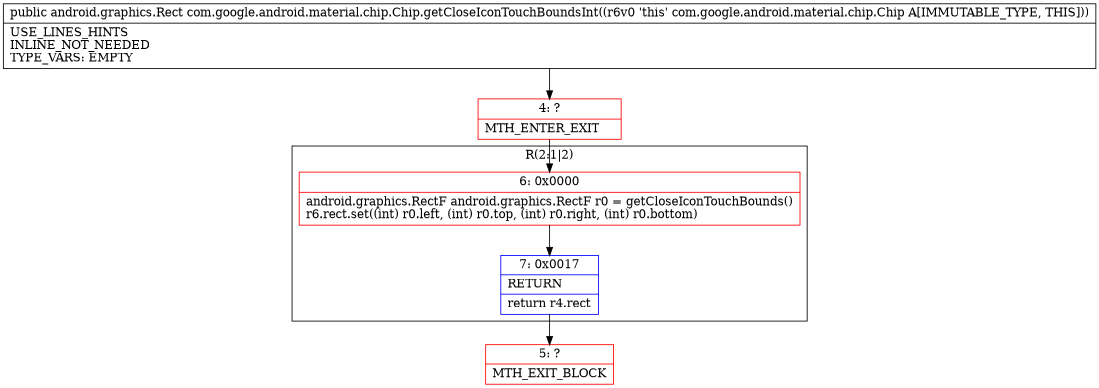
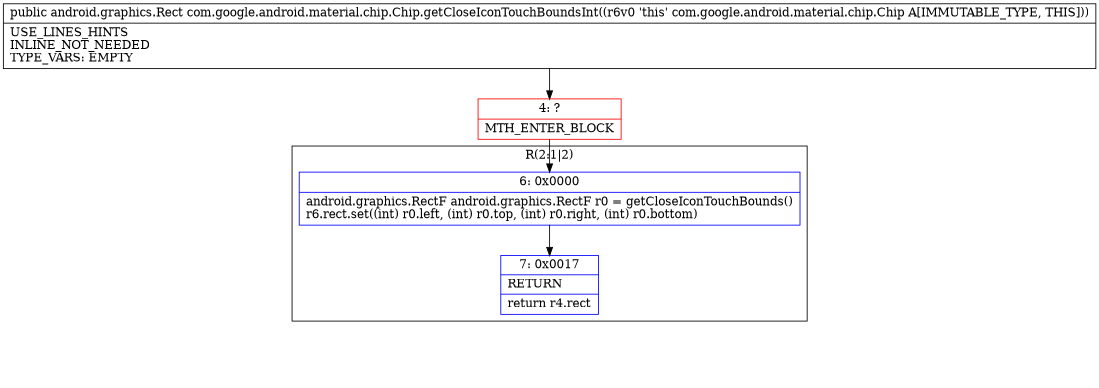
(542, 129) -> (550, 129)
(550, 199) -> (550, 199)
(550, 364) -> none
